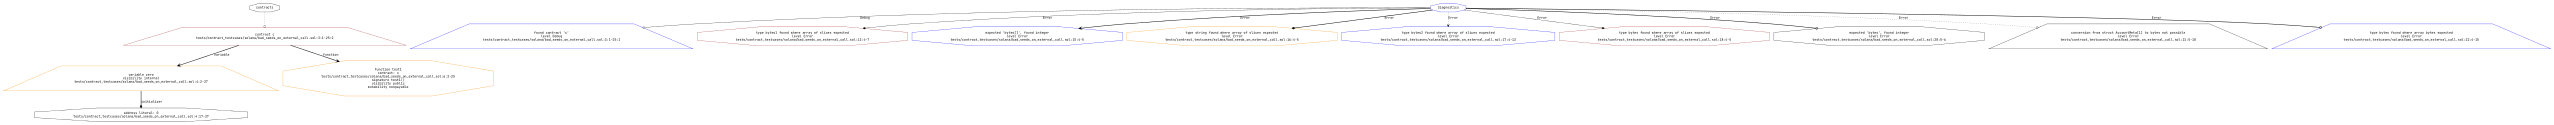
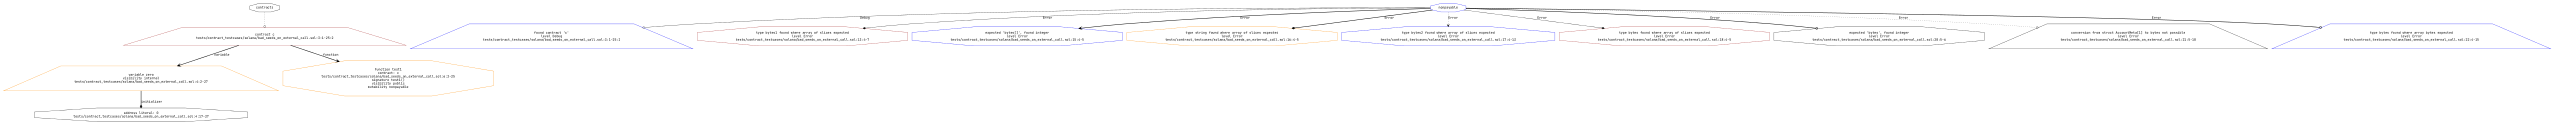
(1448, 8) -> (1448, 8)
